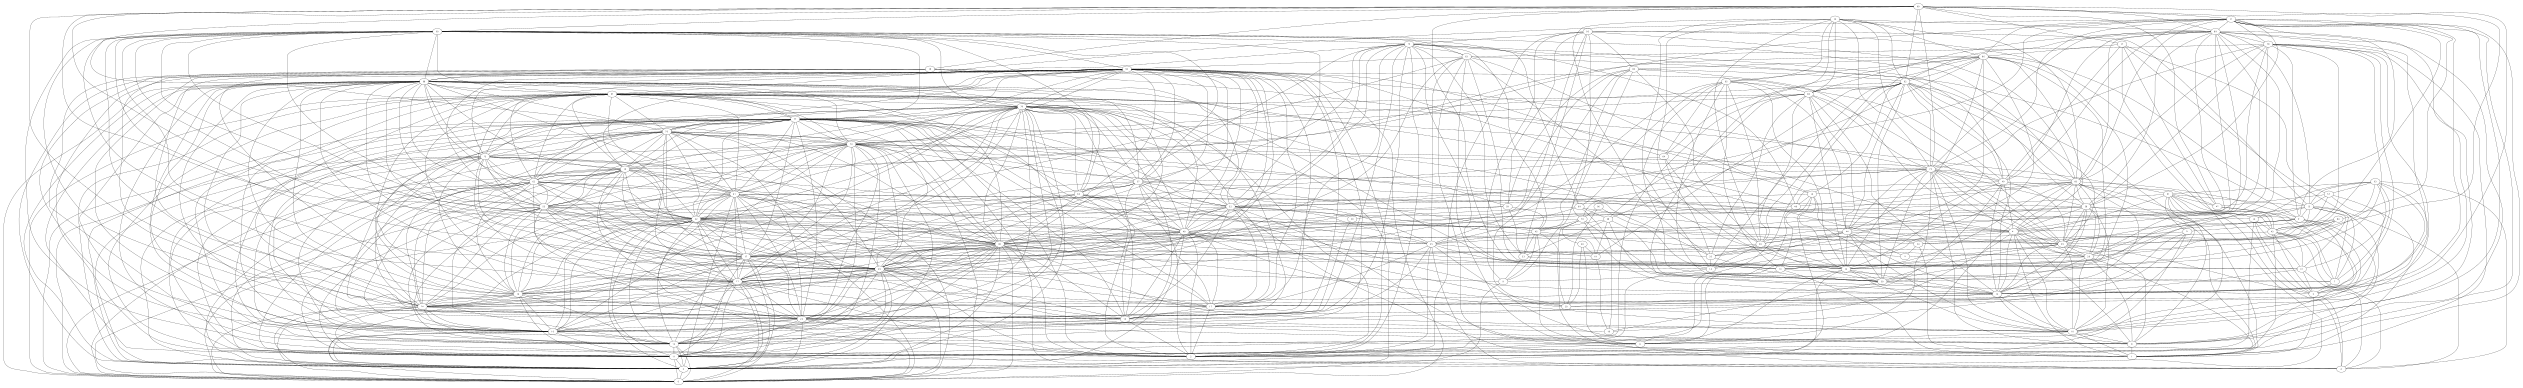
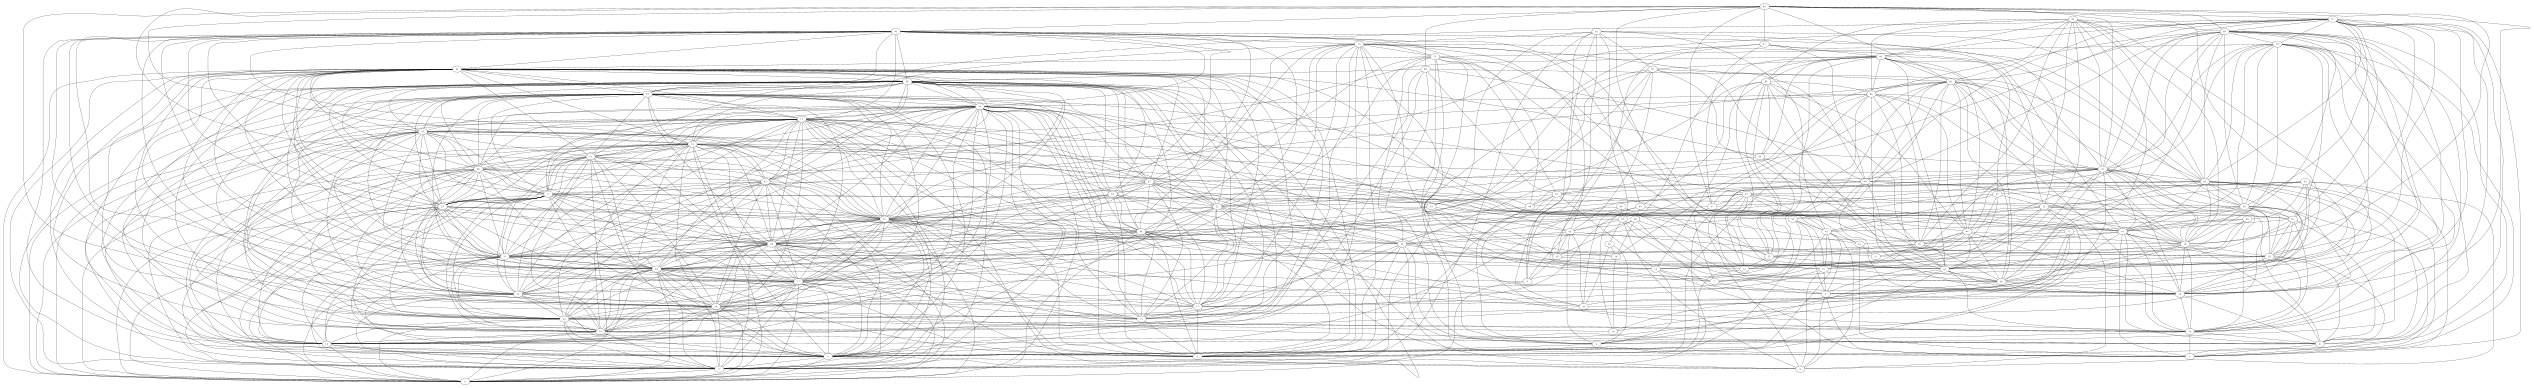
(1404, 109) -> (1285, 144)
none -> (730, 113)
(558, 119) -> (404, 118)
(1352, 219) -> none
none -> (1127, 314)
